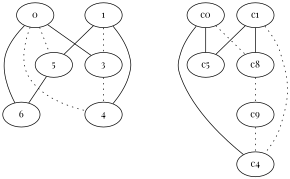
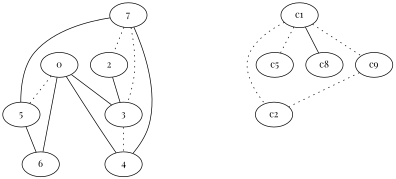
(104, 15) -> (128, 15)
(206, 15) -> none
(234, 37) -> (287, 40)
none -> (109, 65)
(34, 84) -> (91, 115)
(255, 90) -> (337, 40)
(255, 164) -> (274, 115)
